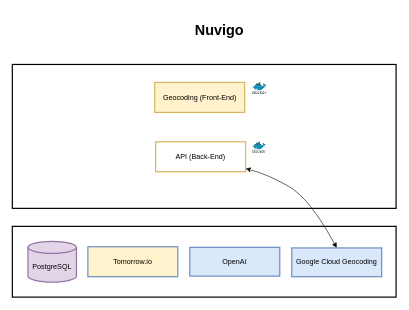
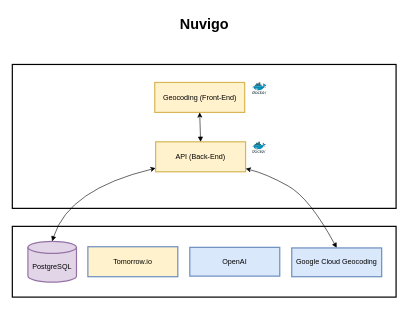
(219, 30) -> (204, 24)
none -> (200, 133)
(201, 157) -> (201, 157)
none -> (95, 191)
